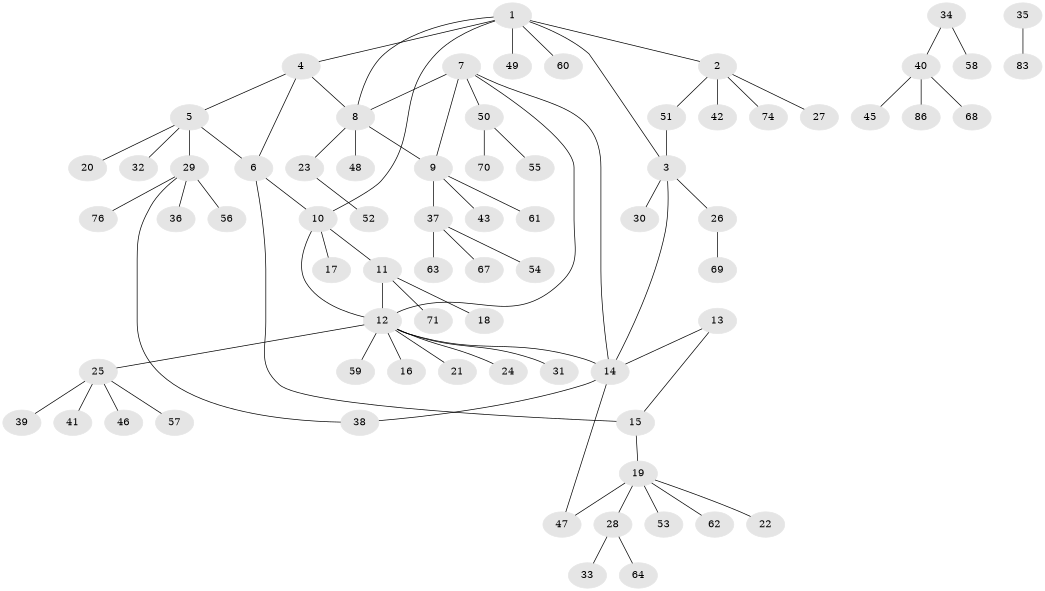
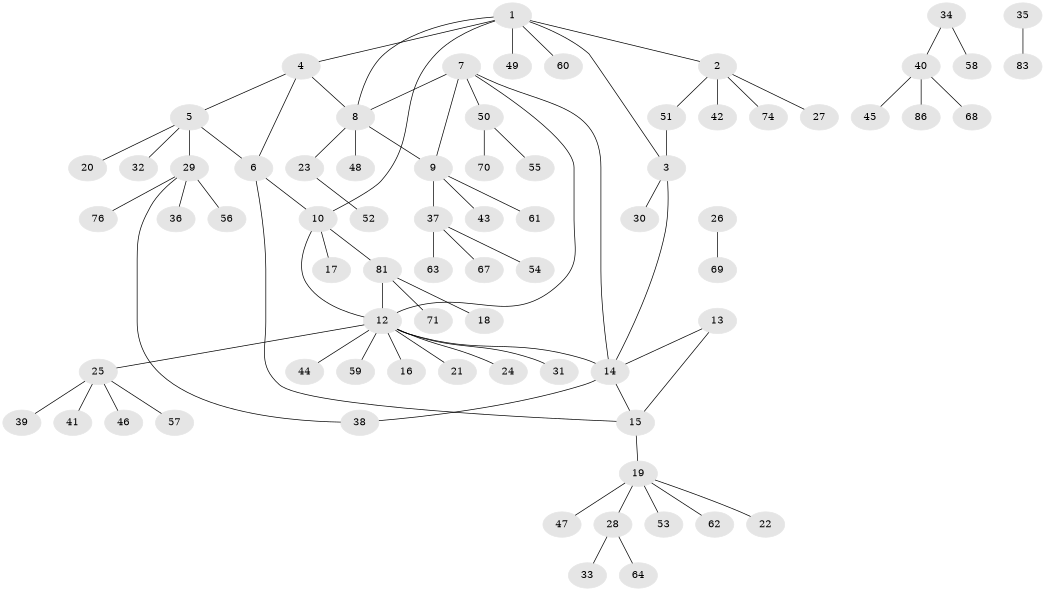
(692, 194) -> none
(382, 270) -> (382, 270)
none -> (305, 372)
(586, 448) -> (623, 397)
